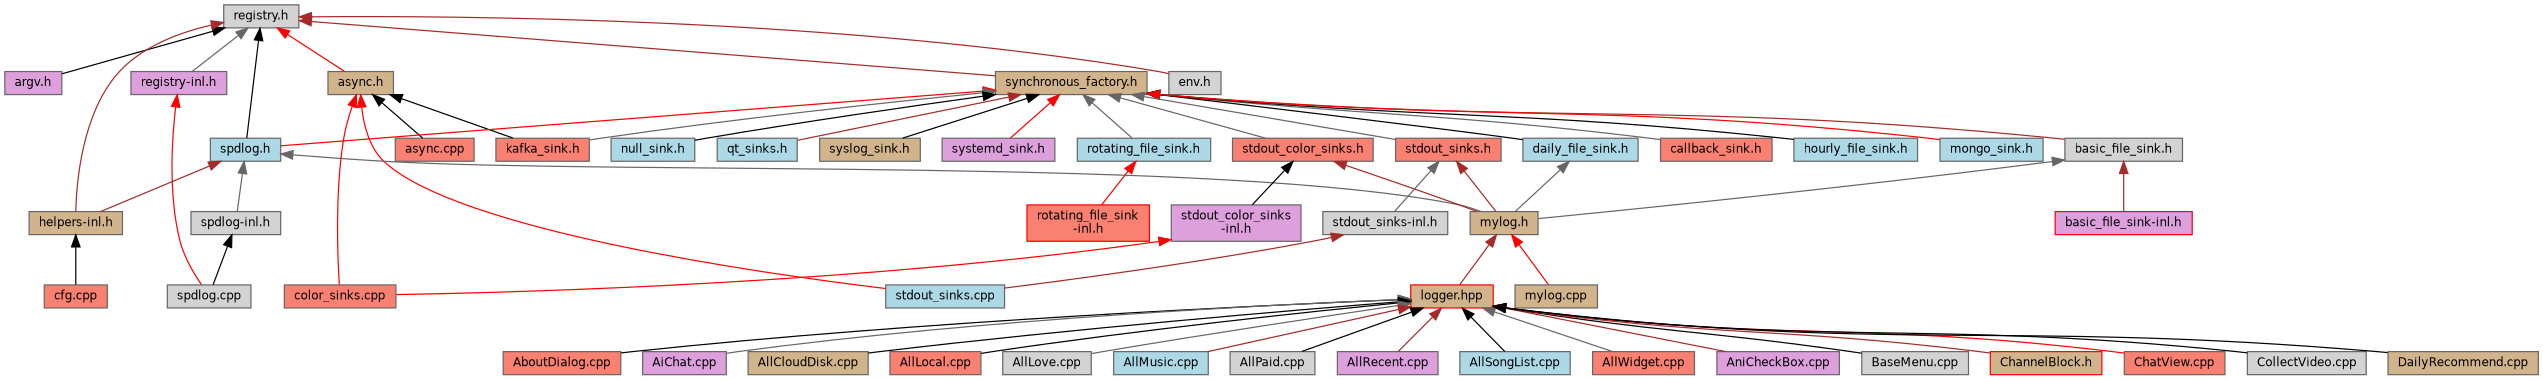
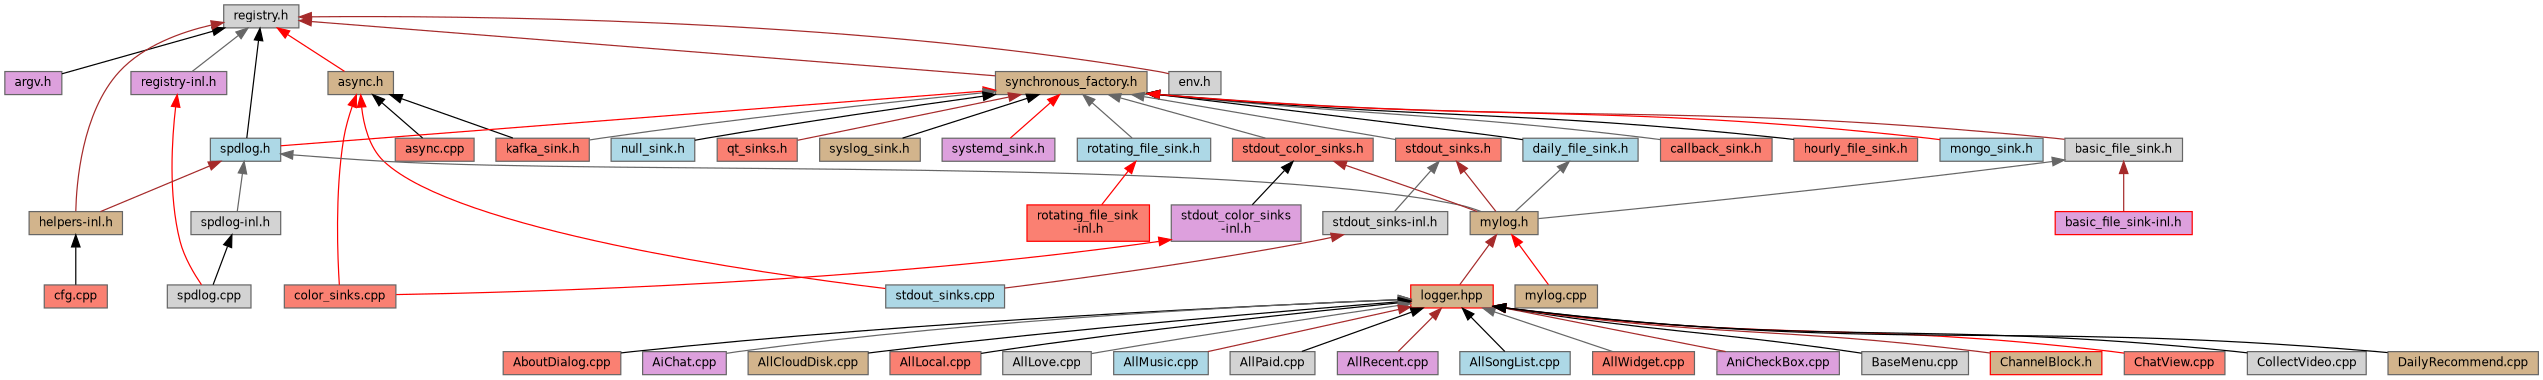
(757, 150) -> (757, 150)
(1856, 150) -> (1856, 150)
